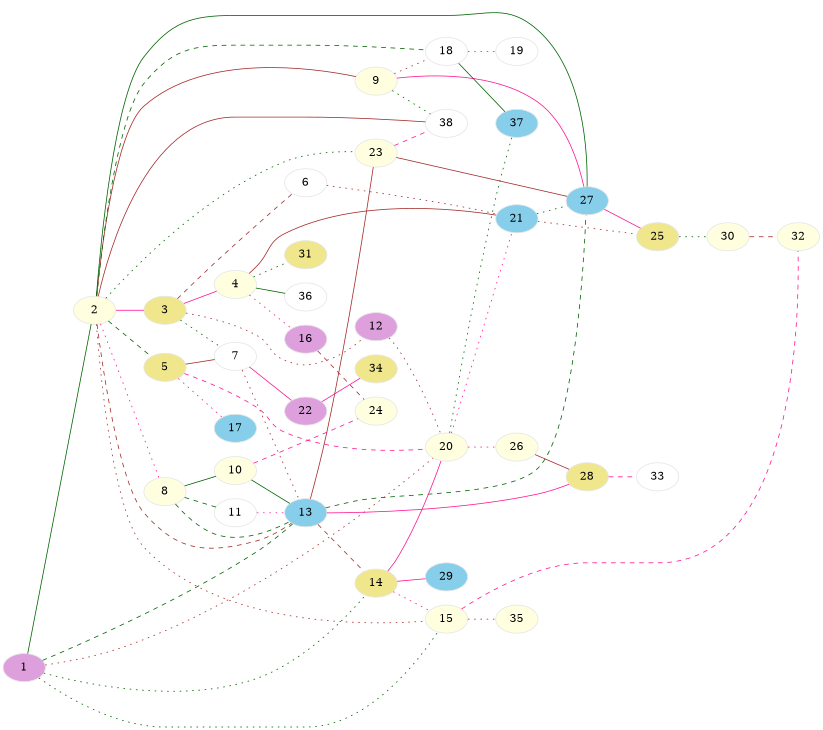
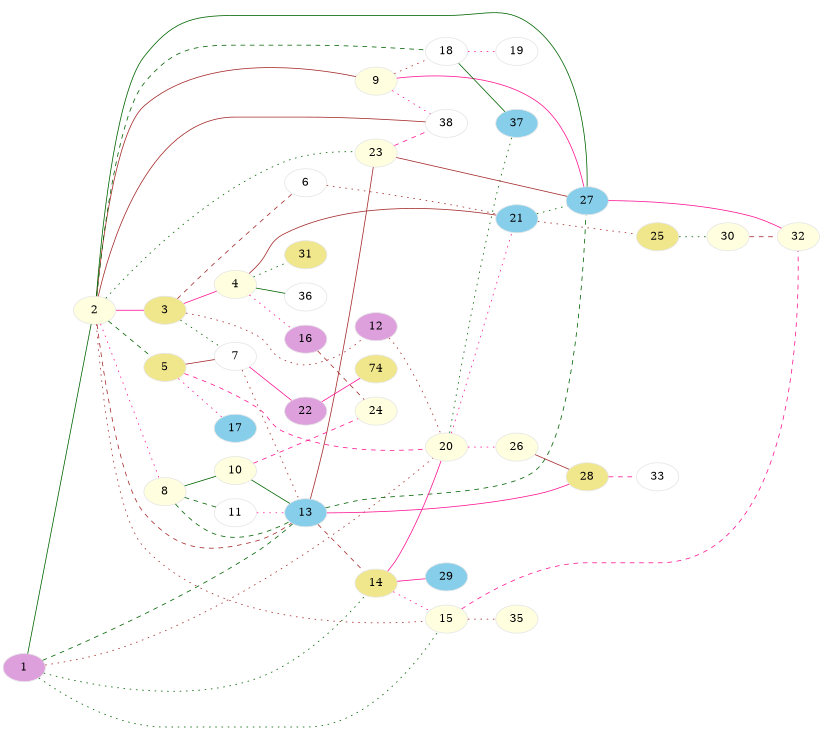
(411, 102) -> (411, 102)
(622, 219) -> (696, 206)
(376, 369) -> (376, 369)
